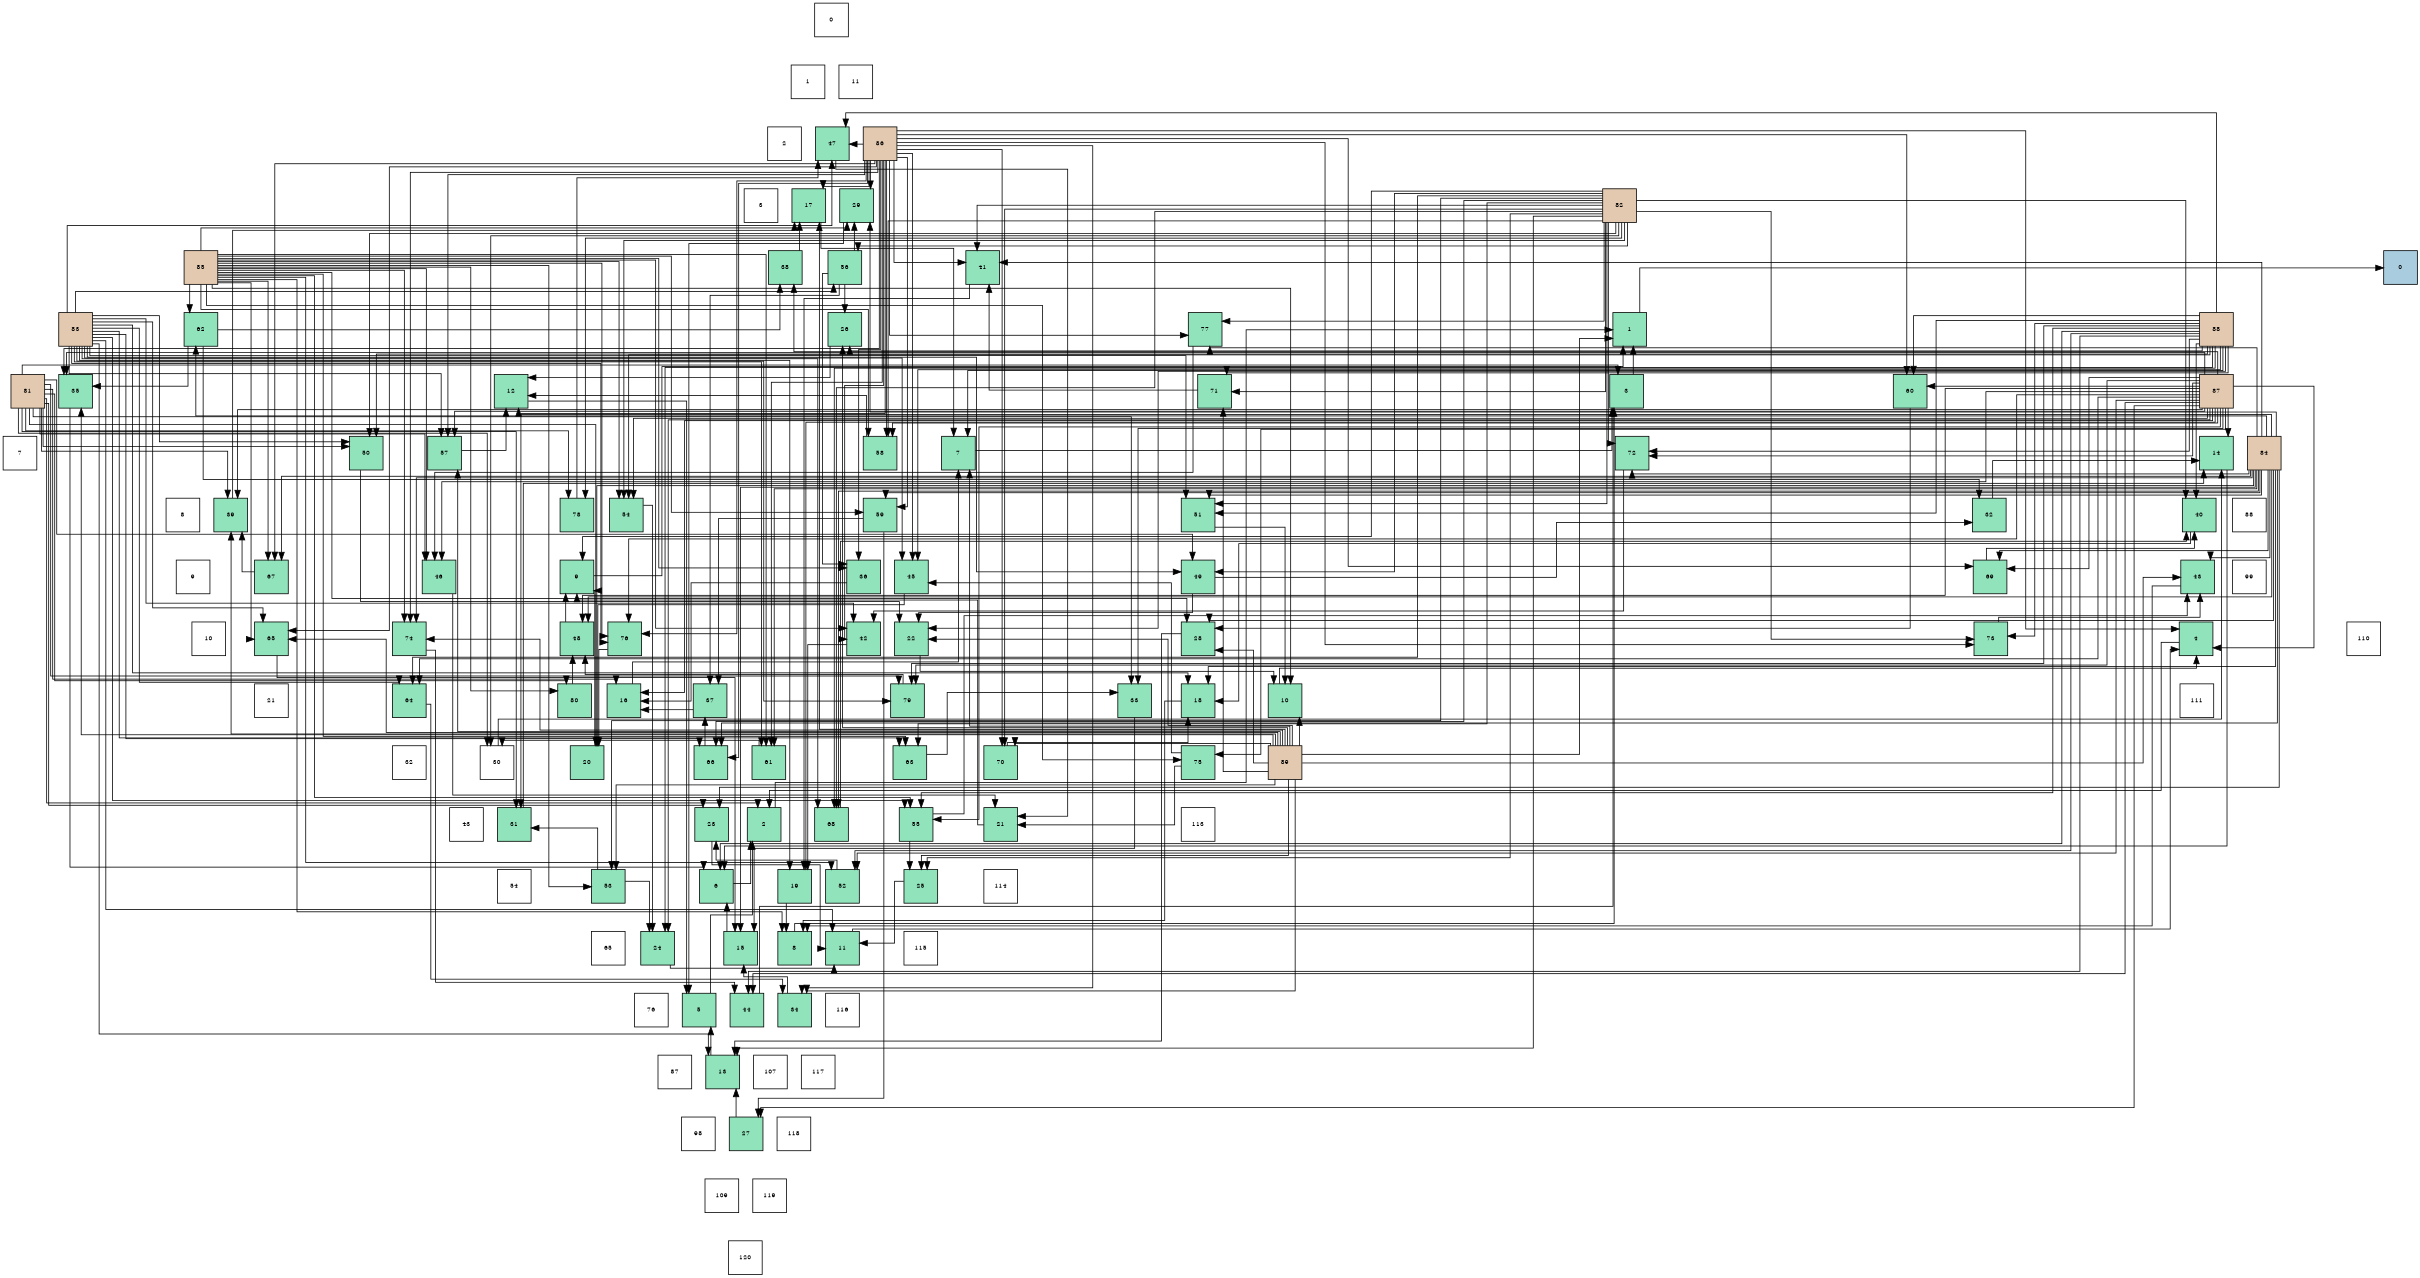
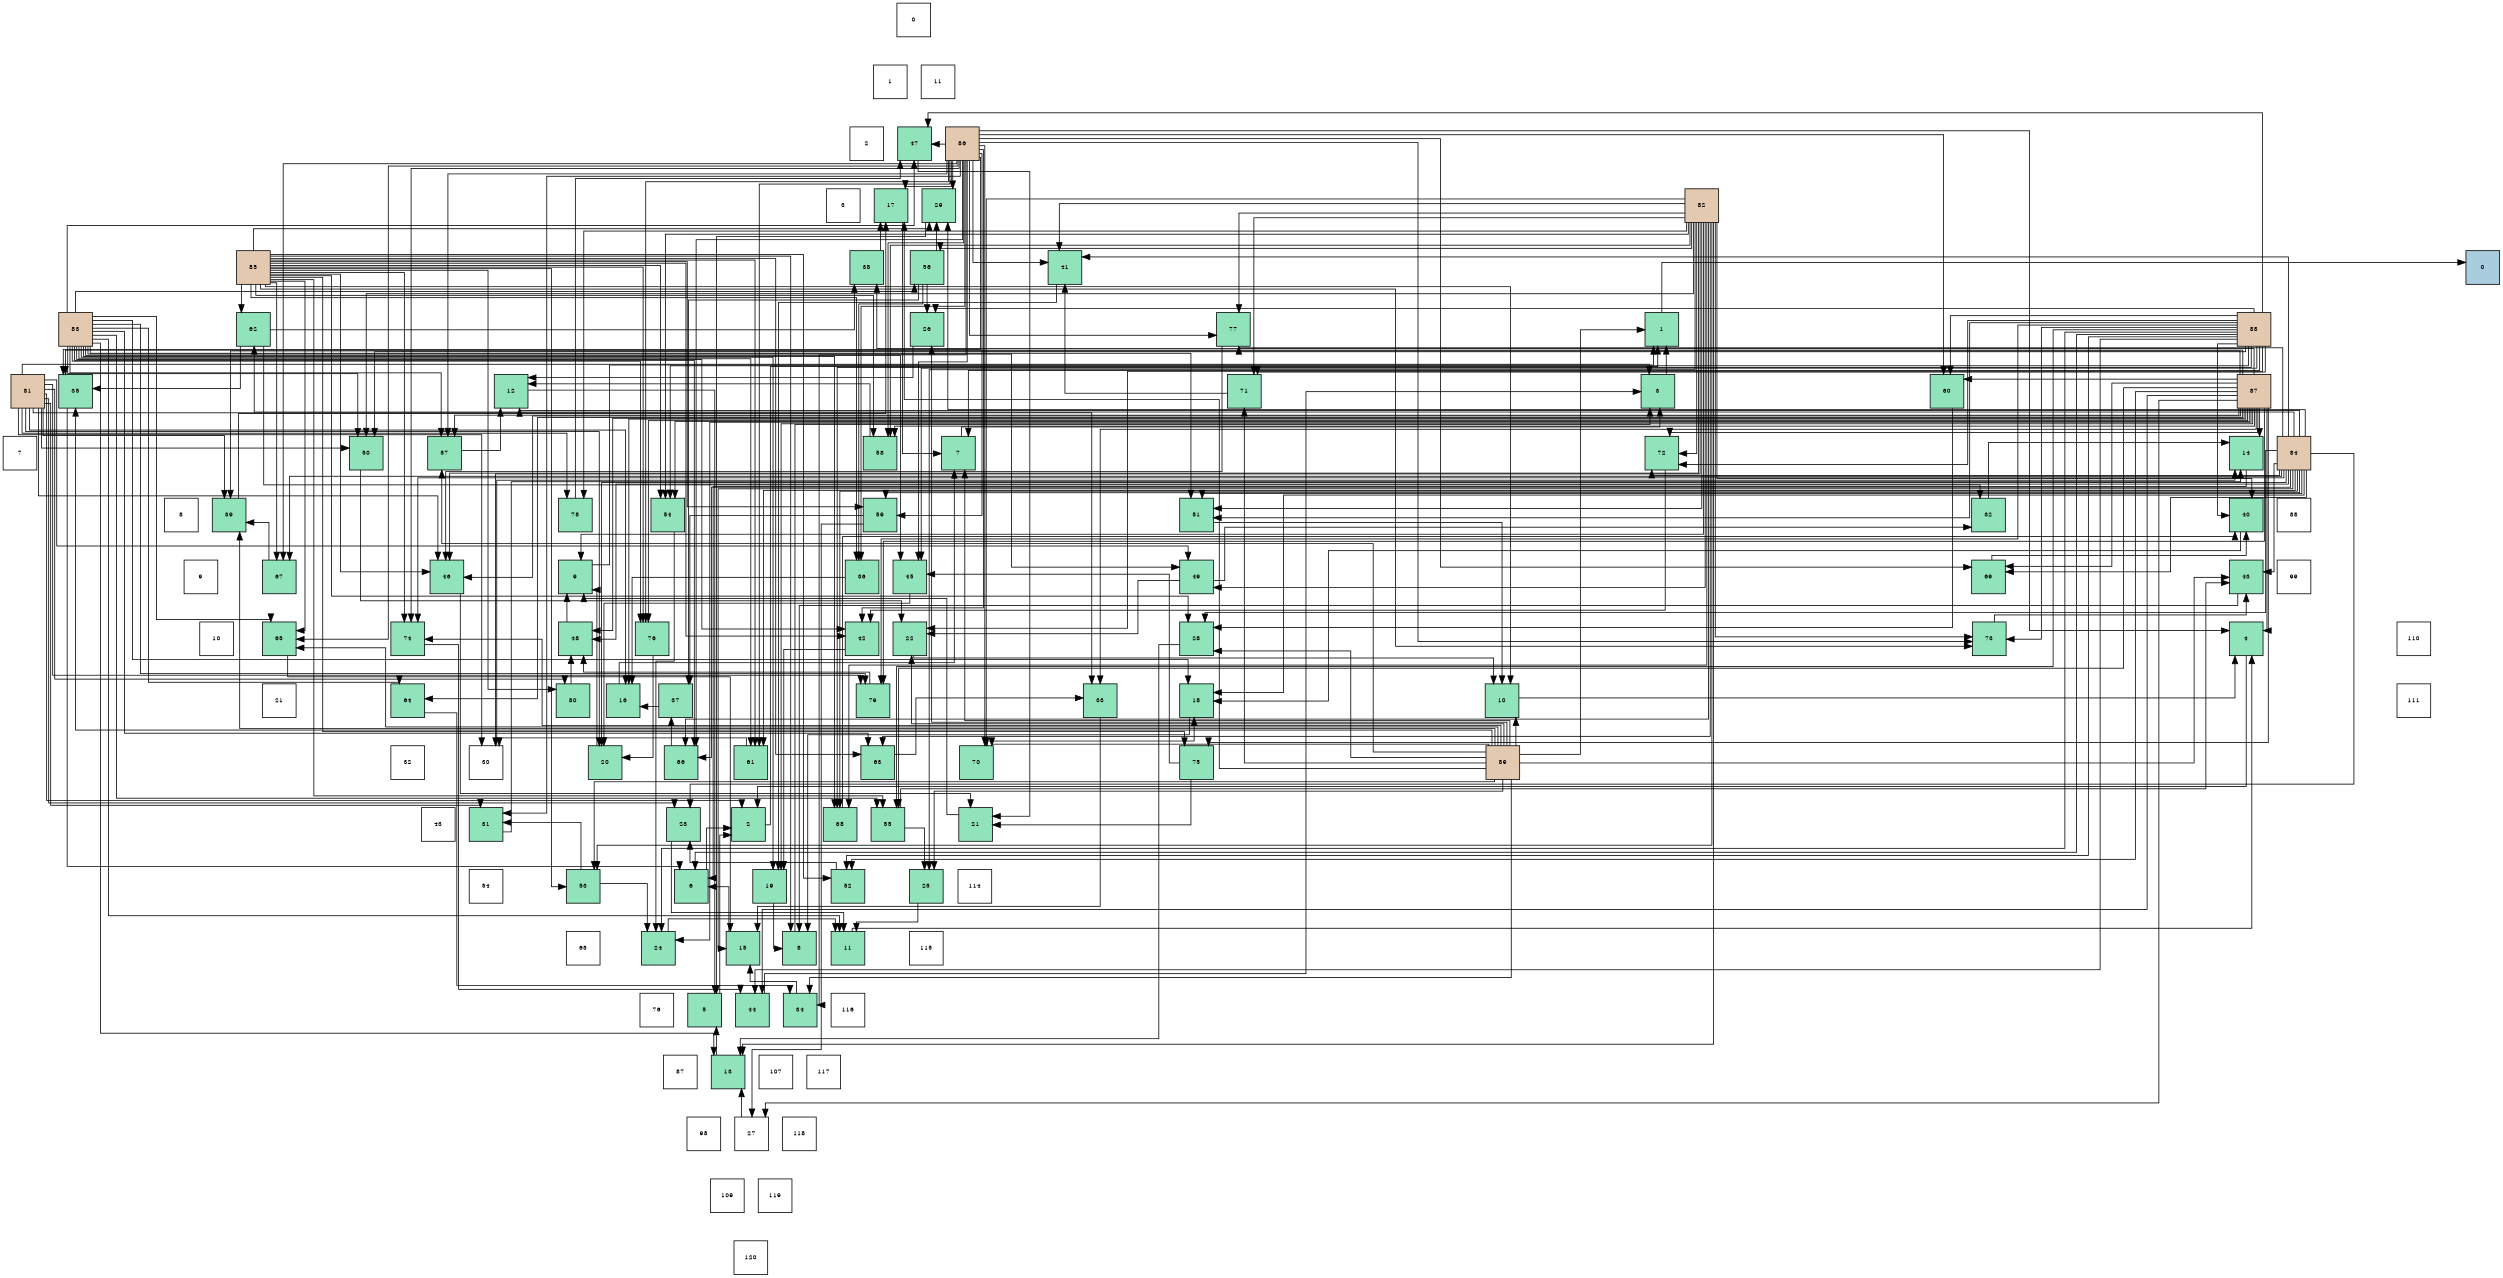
none -> (1396, 337)
(1418, 554) -> (1160, 473)
(1198, 824) -> none
(746, 1134) -> (752, 1134)
